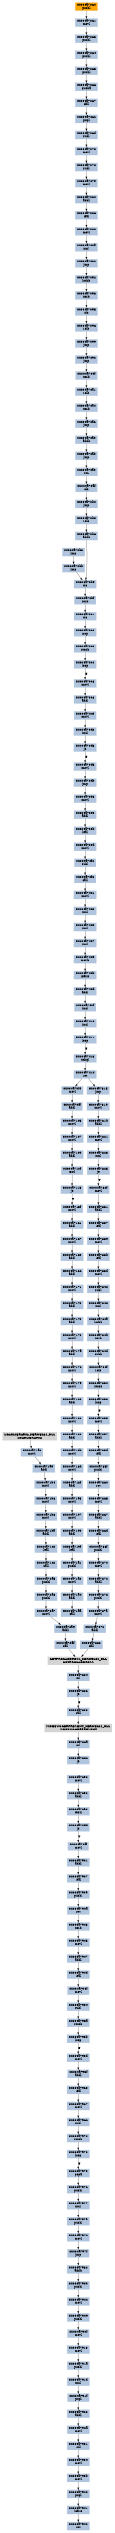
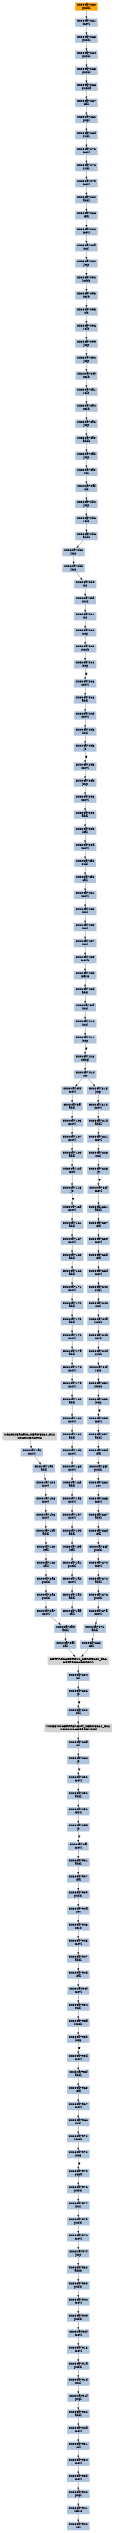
(87, 559) -> (81, 543)
(98, 1209) -> (98, 1209)
none -> (78, 1769)
